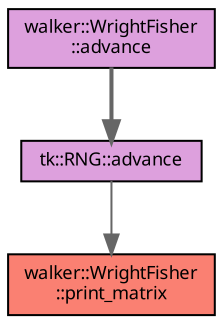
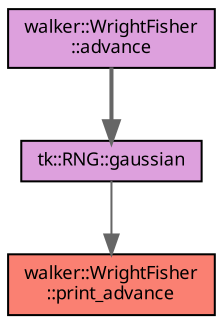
(111, 161) -> (111, 161)
(111, 285) -> (111, 285)
